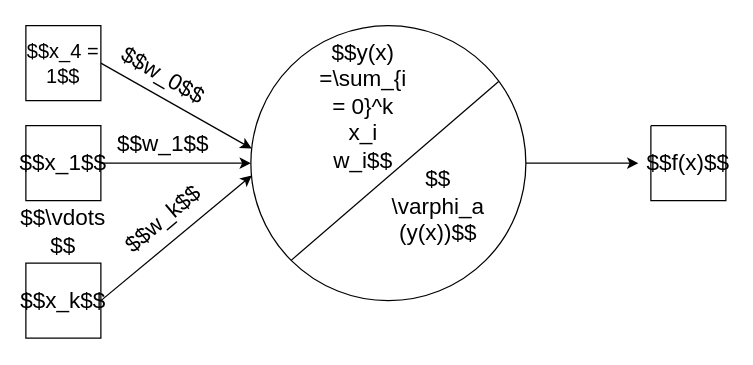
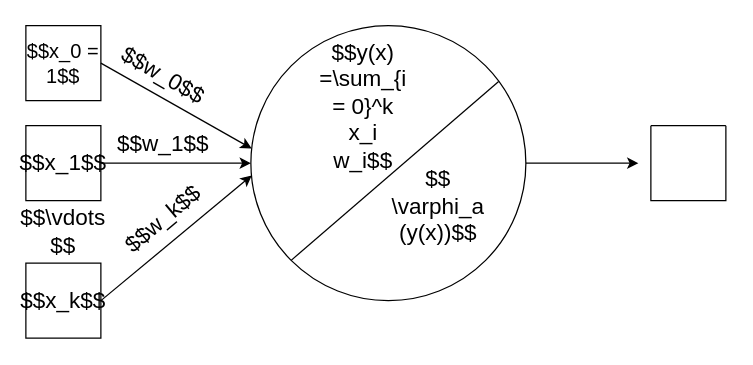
(63, 63) -> (63, 63)
(688, 163) -> none
